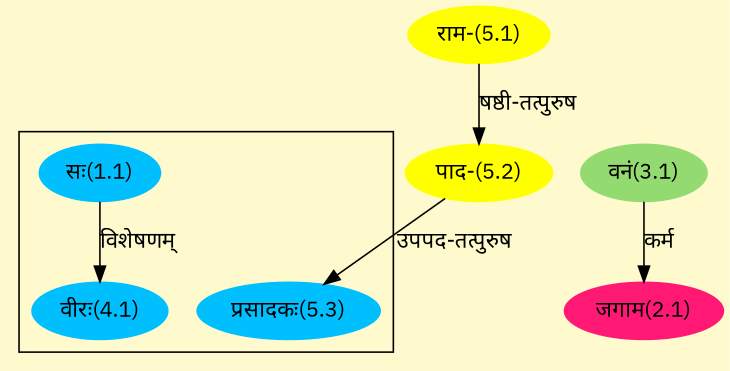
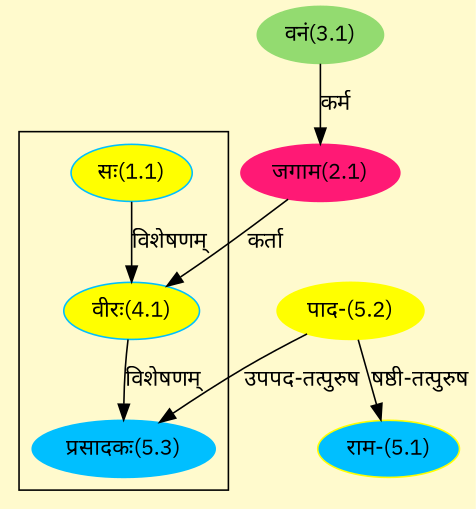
(479, 35) -> (389, 449)
(479, 96) -> (367, 372)
(100, 173) -> (132, 173)
none -> (240, 235)
(100, 311) -> (132, 311)
none -> (125, 372)
